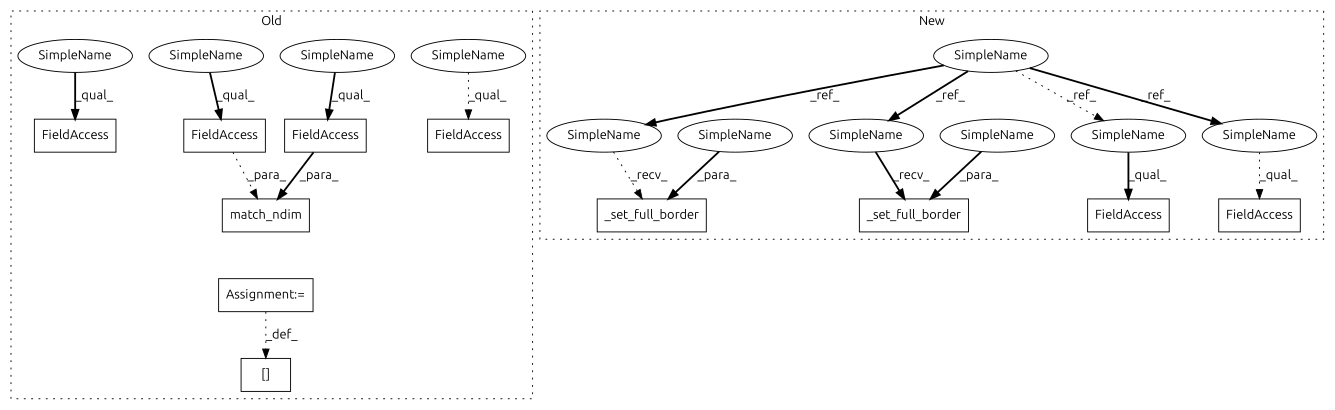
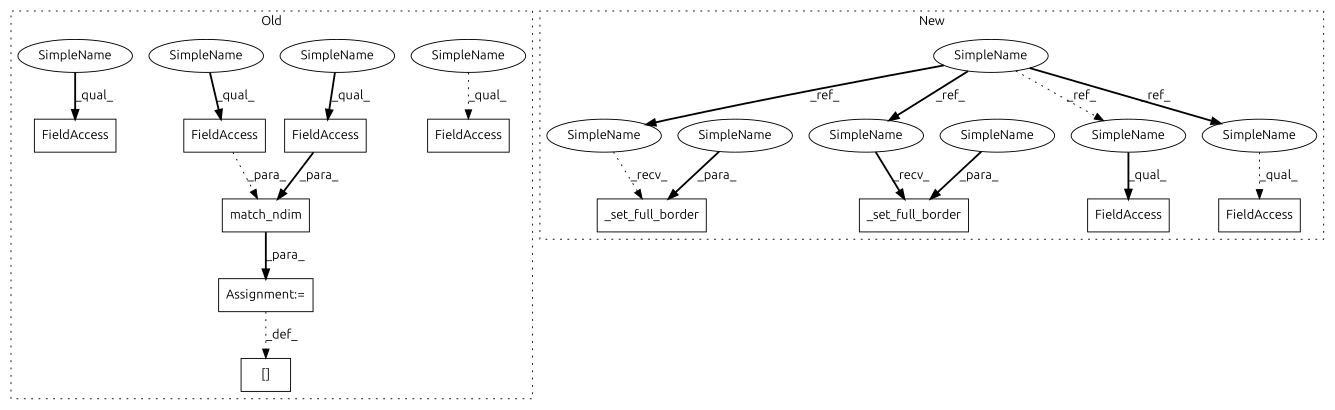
none -> (266, 251)
